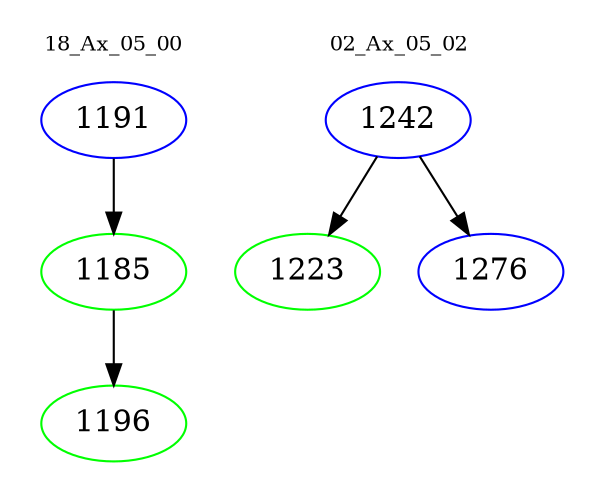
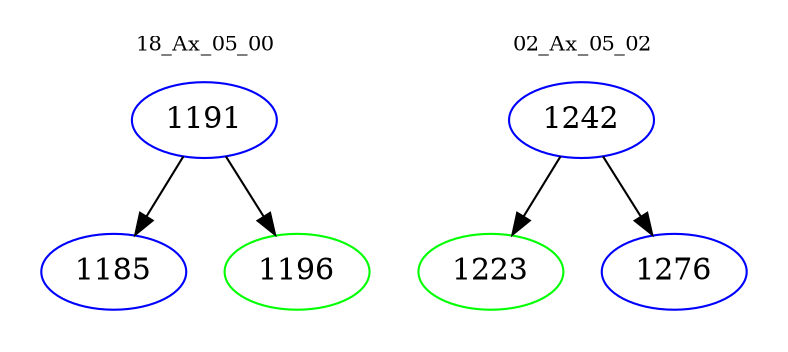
(114, 272) -> (114, 272)
(114, 337) -> (245, 186)
